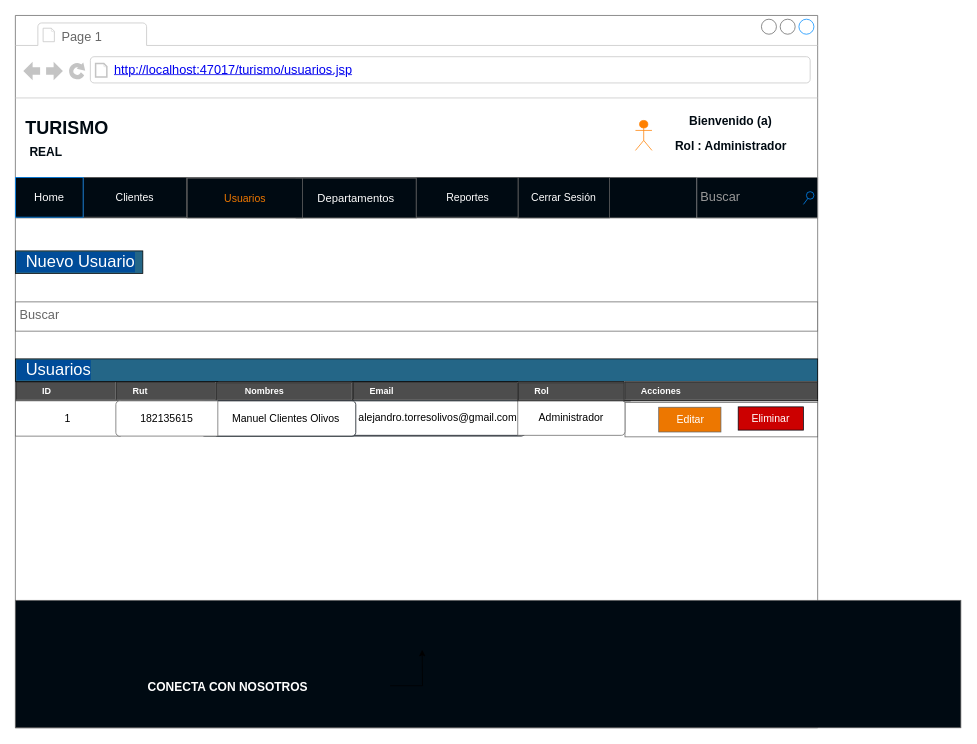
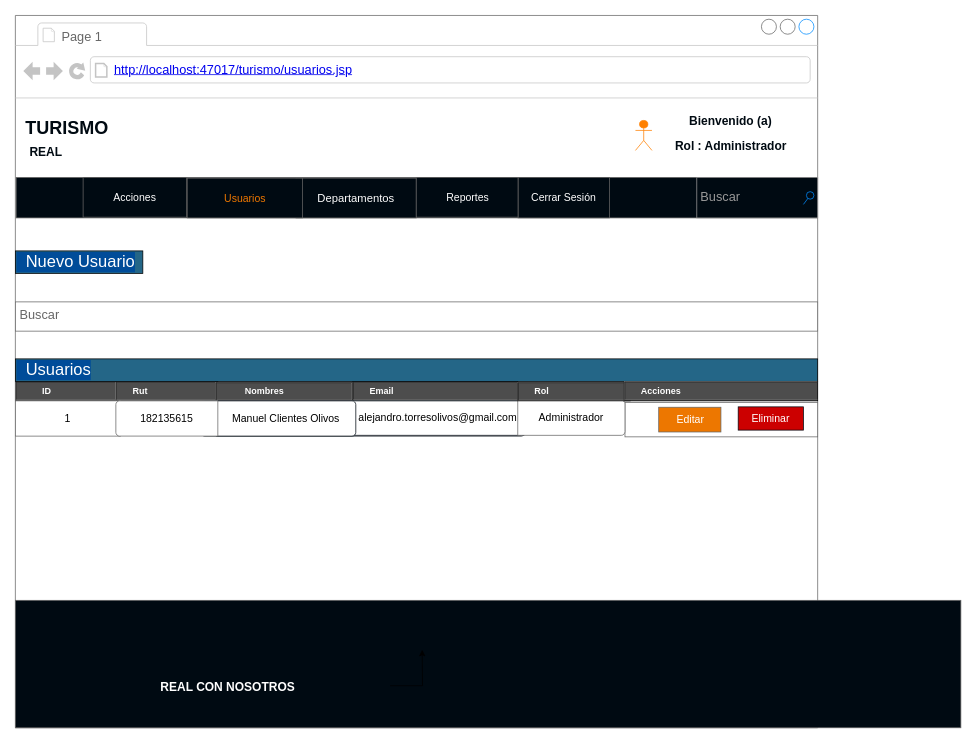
(49, 197) -> none
(135, 198) -> (135, 198)
(228, 686) -> (228, 686)
